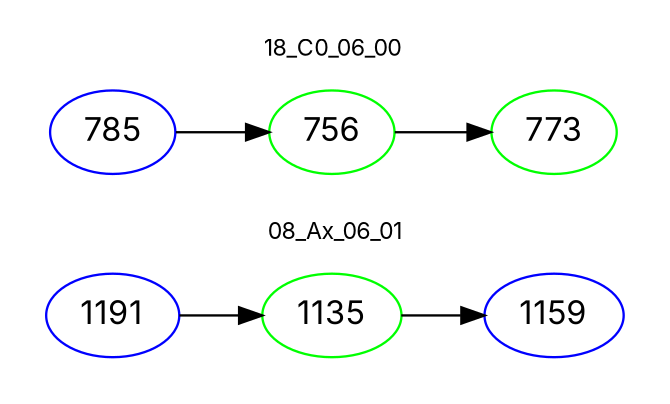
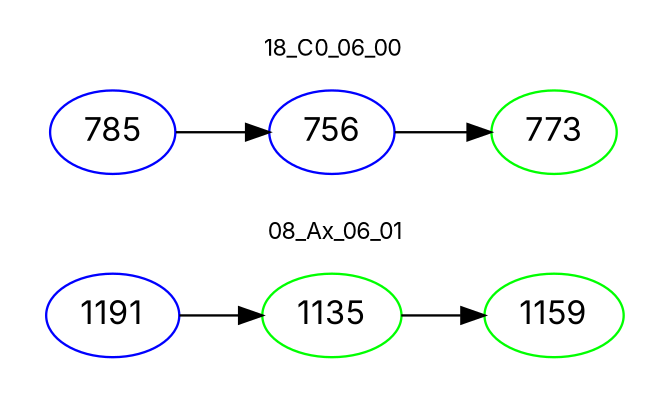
(332, 132) -> (332, 132)
(554, 315) -> (554, 315)
